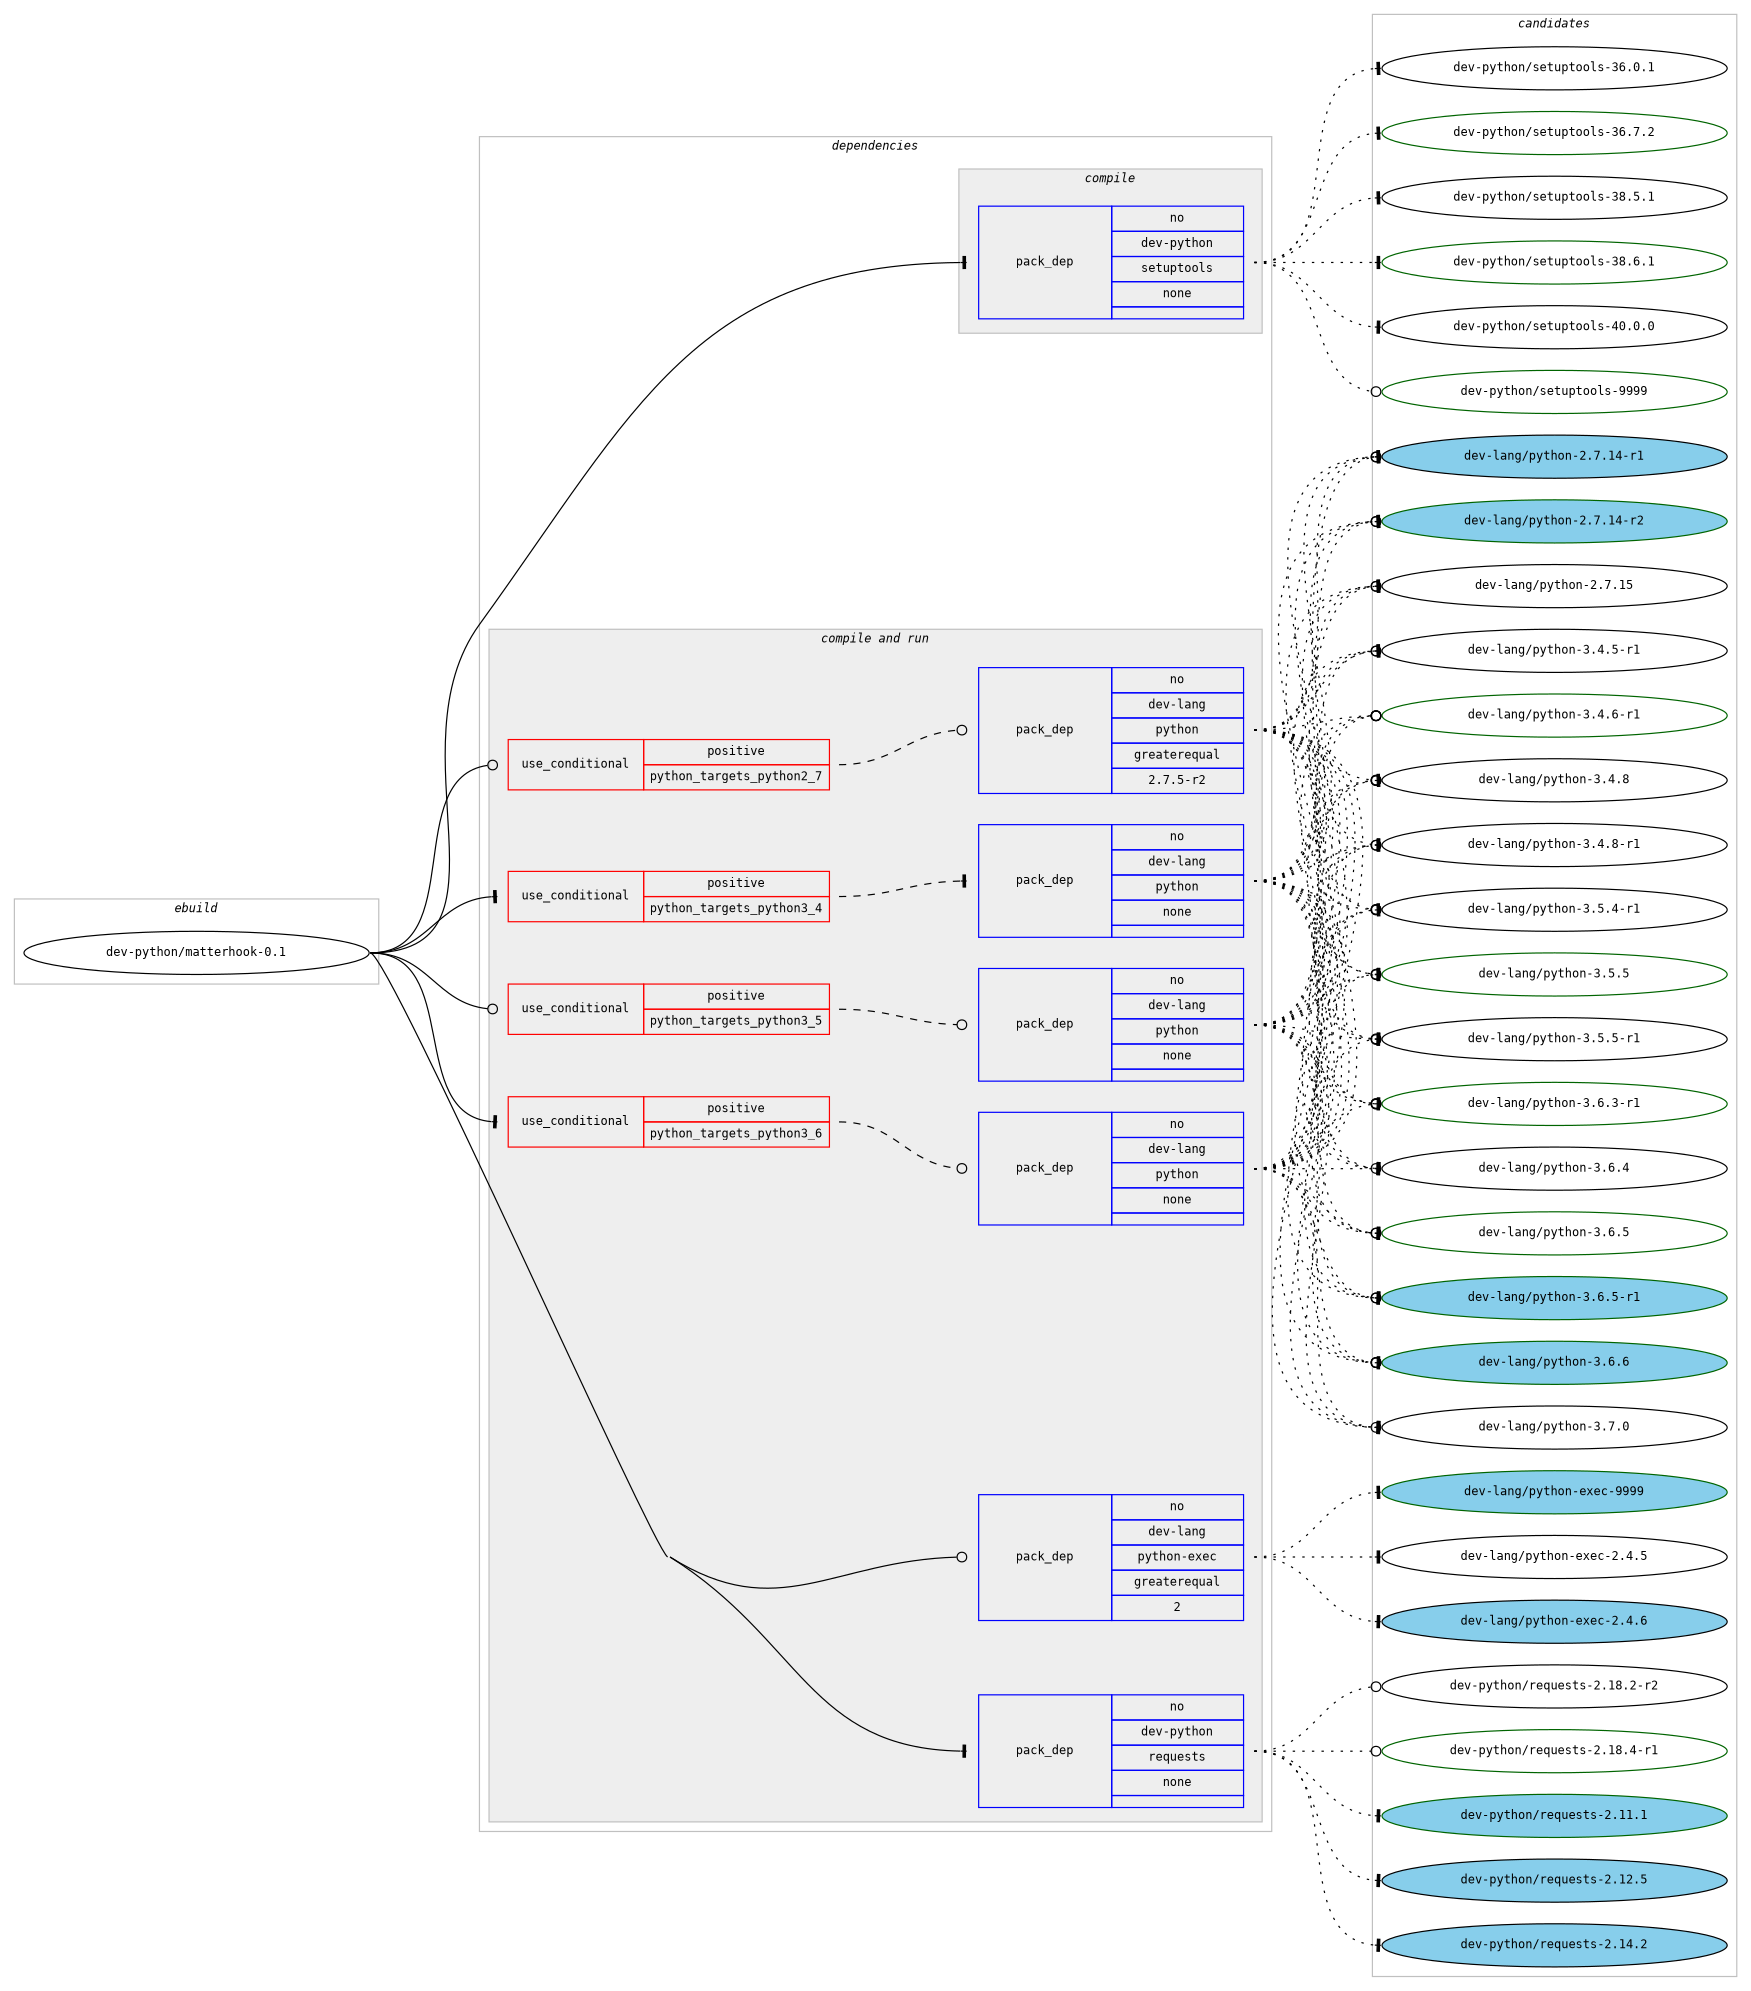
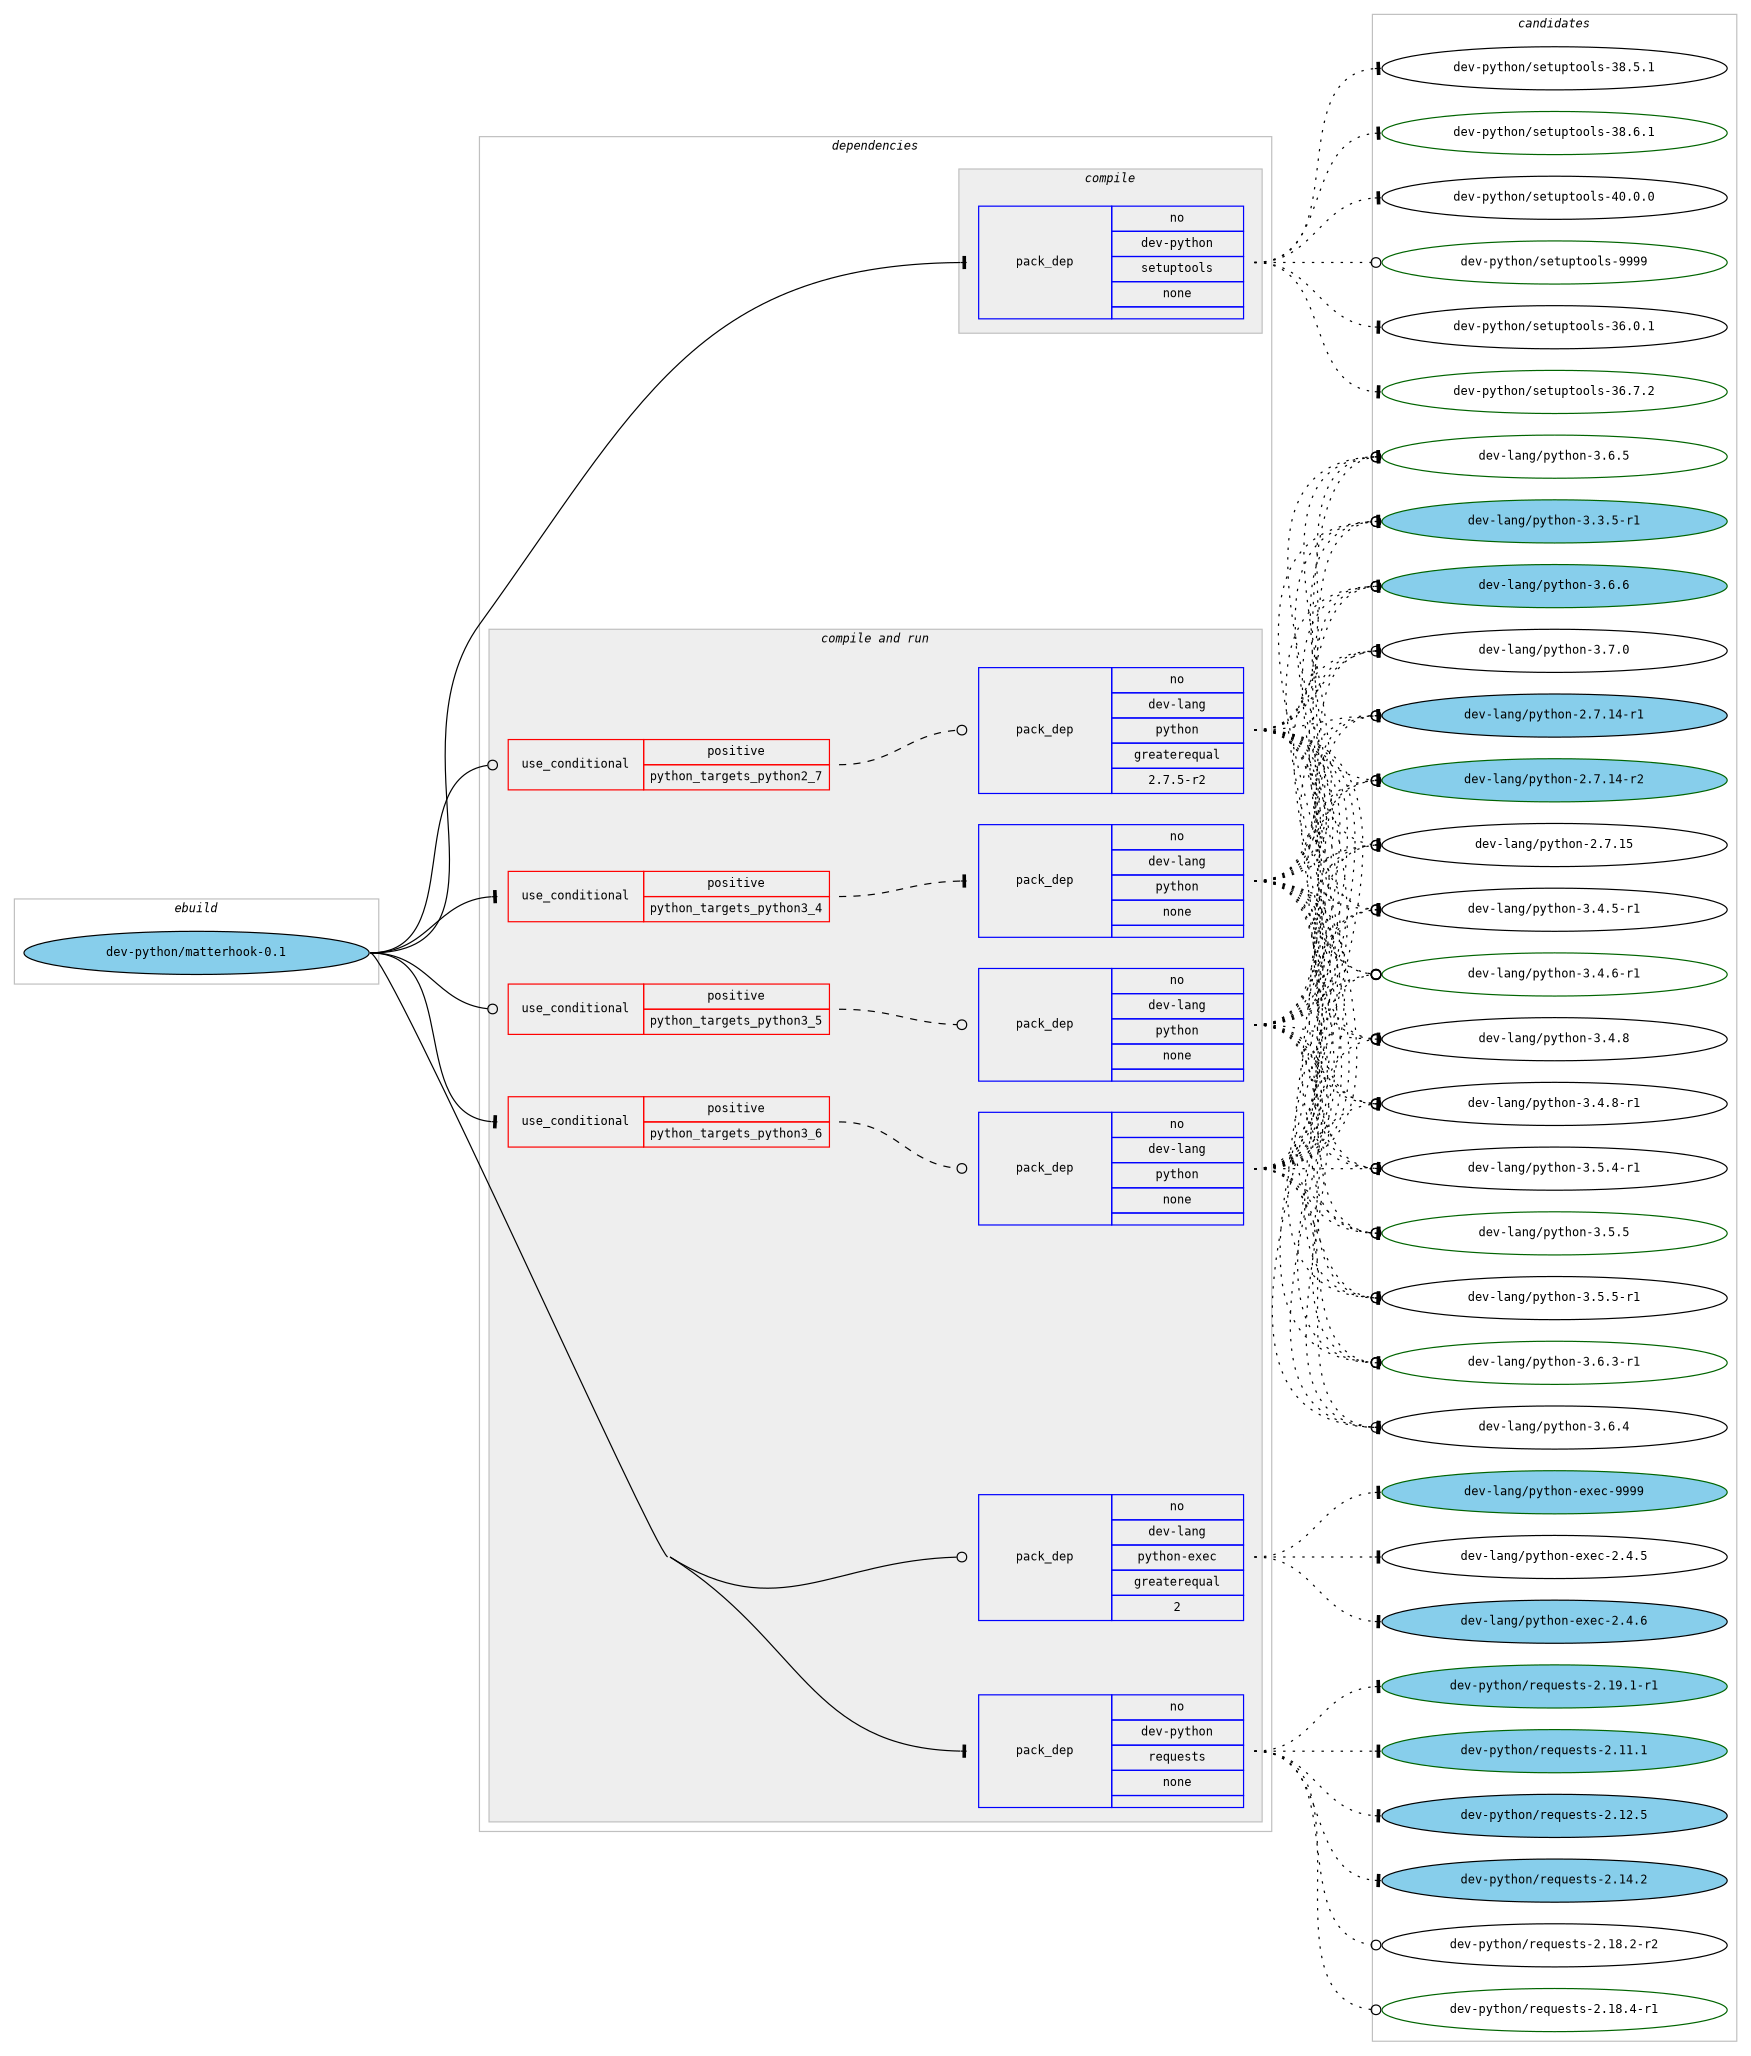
(197, 953) -> (197, 953)
(1555, 1298) -> (1555, 521)
none -> (1555, 1686)
